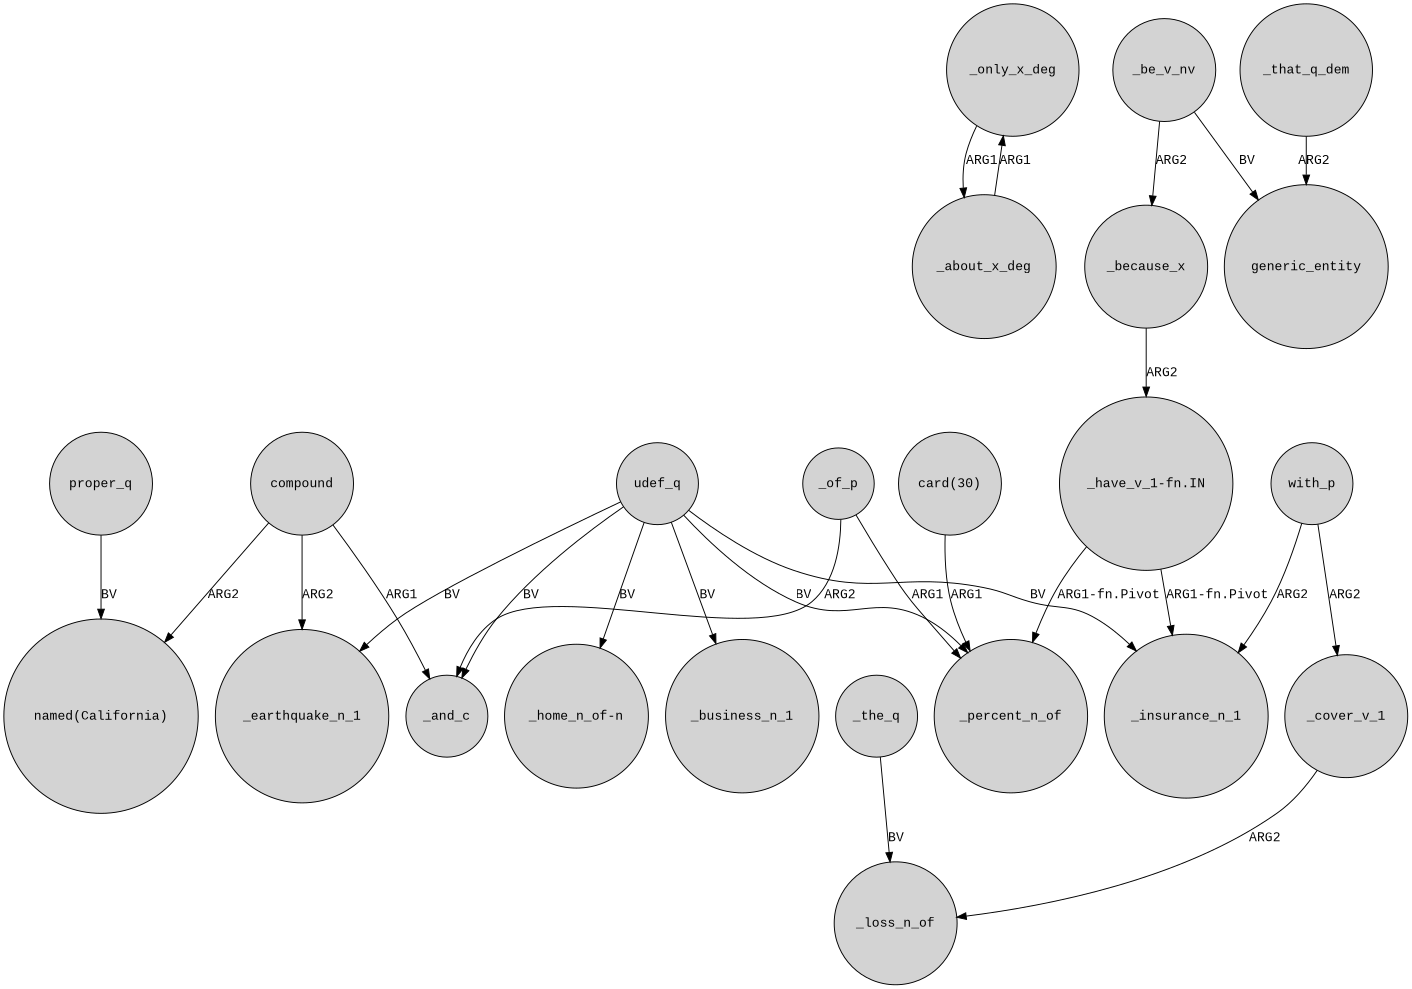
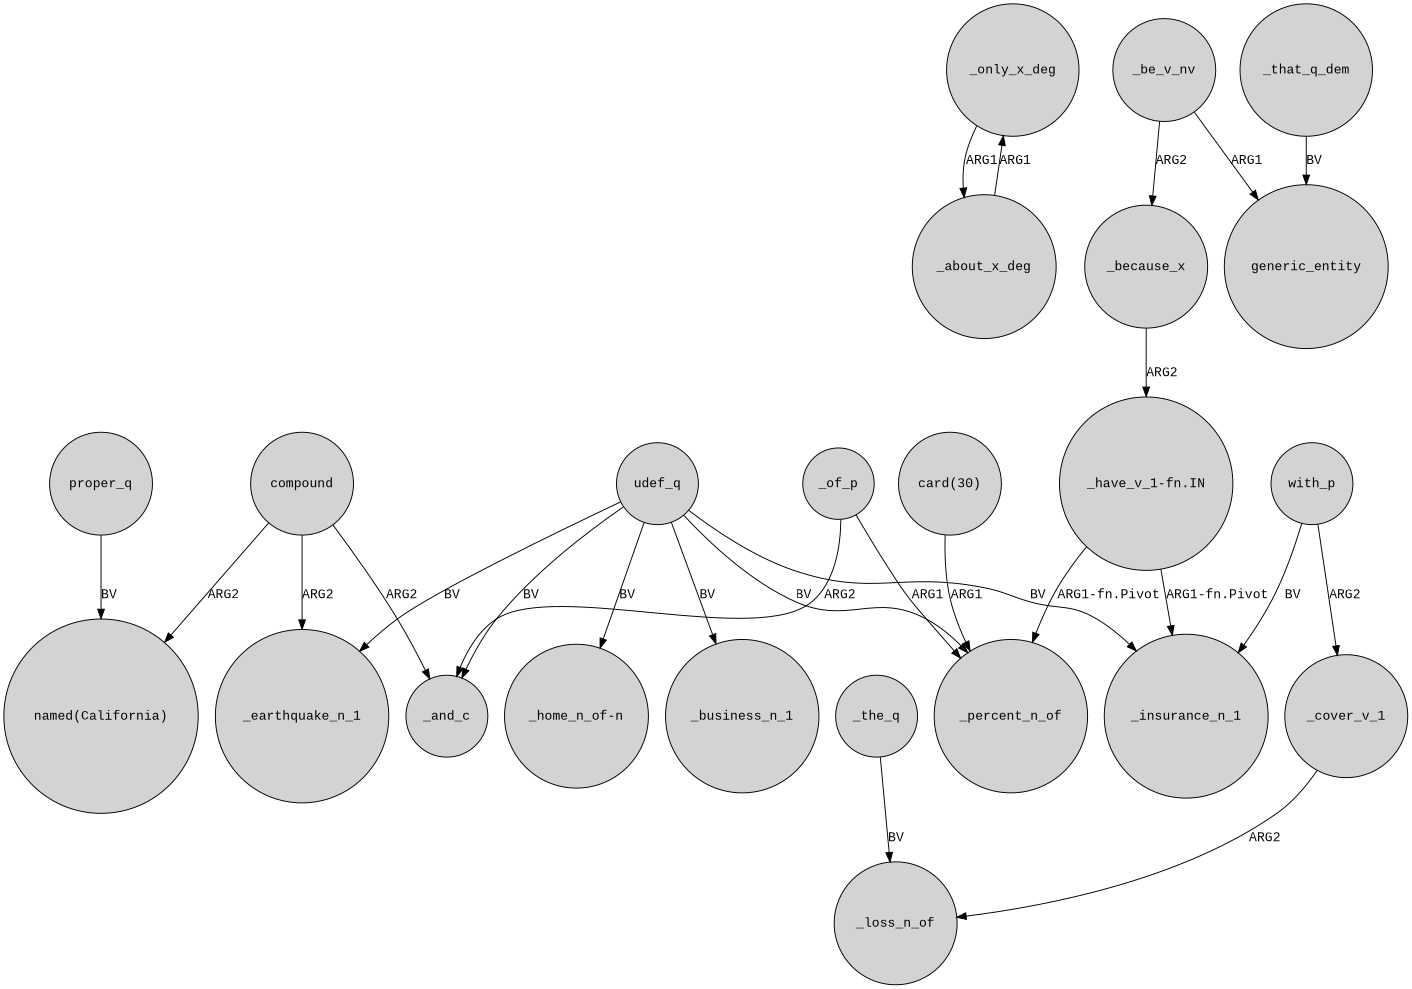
(1247, 161) -> (1247, 161)
(1314, 161) -> (1314, 161)
(402, 595) -> (402, 595)
(1293, 595) -> (1293, 595)
